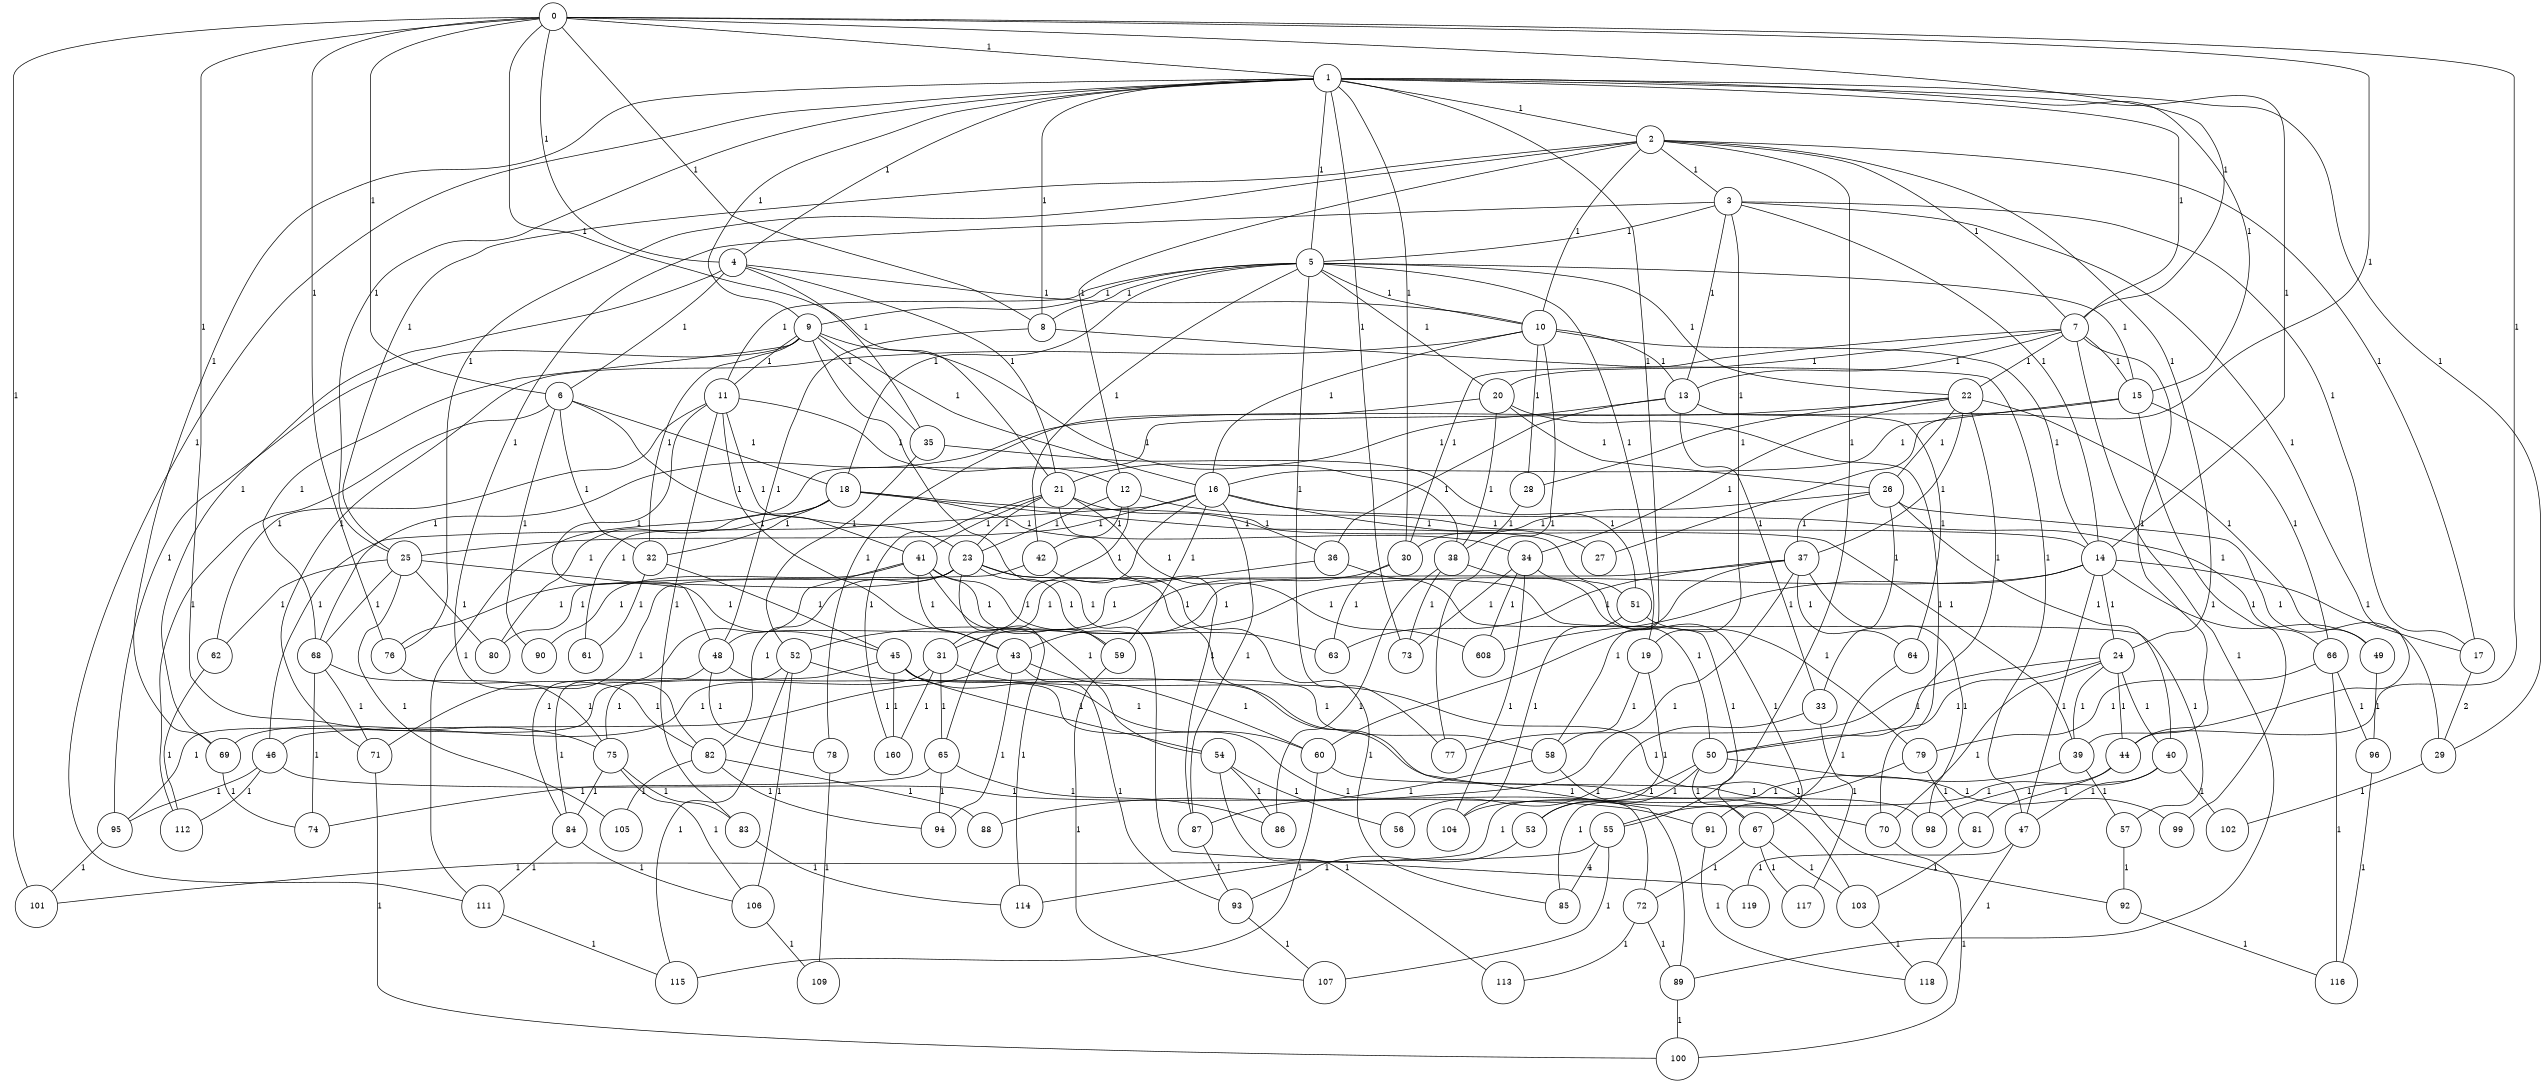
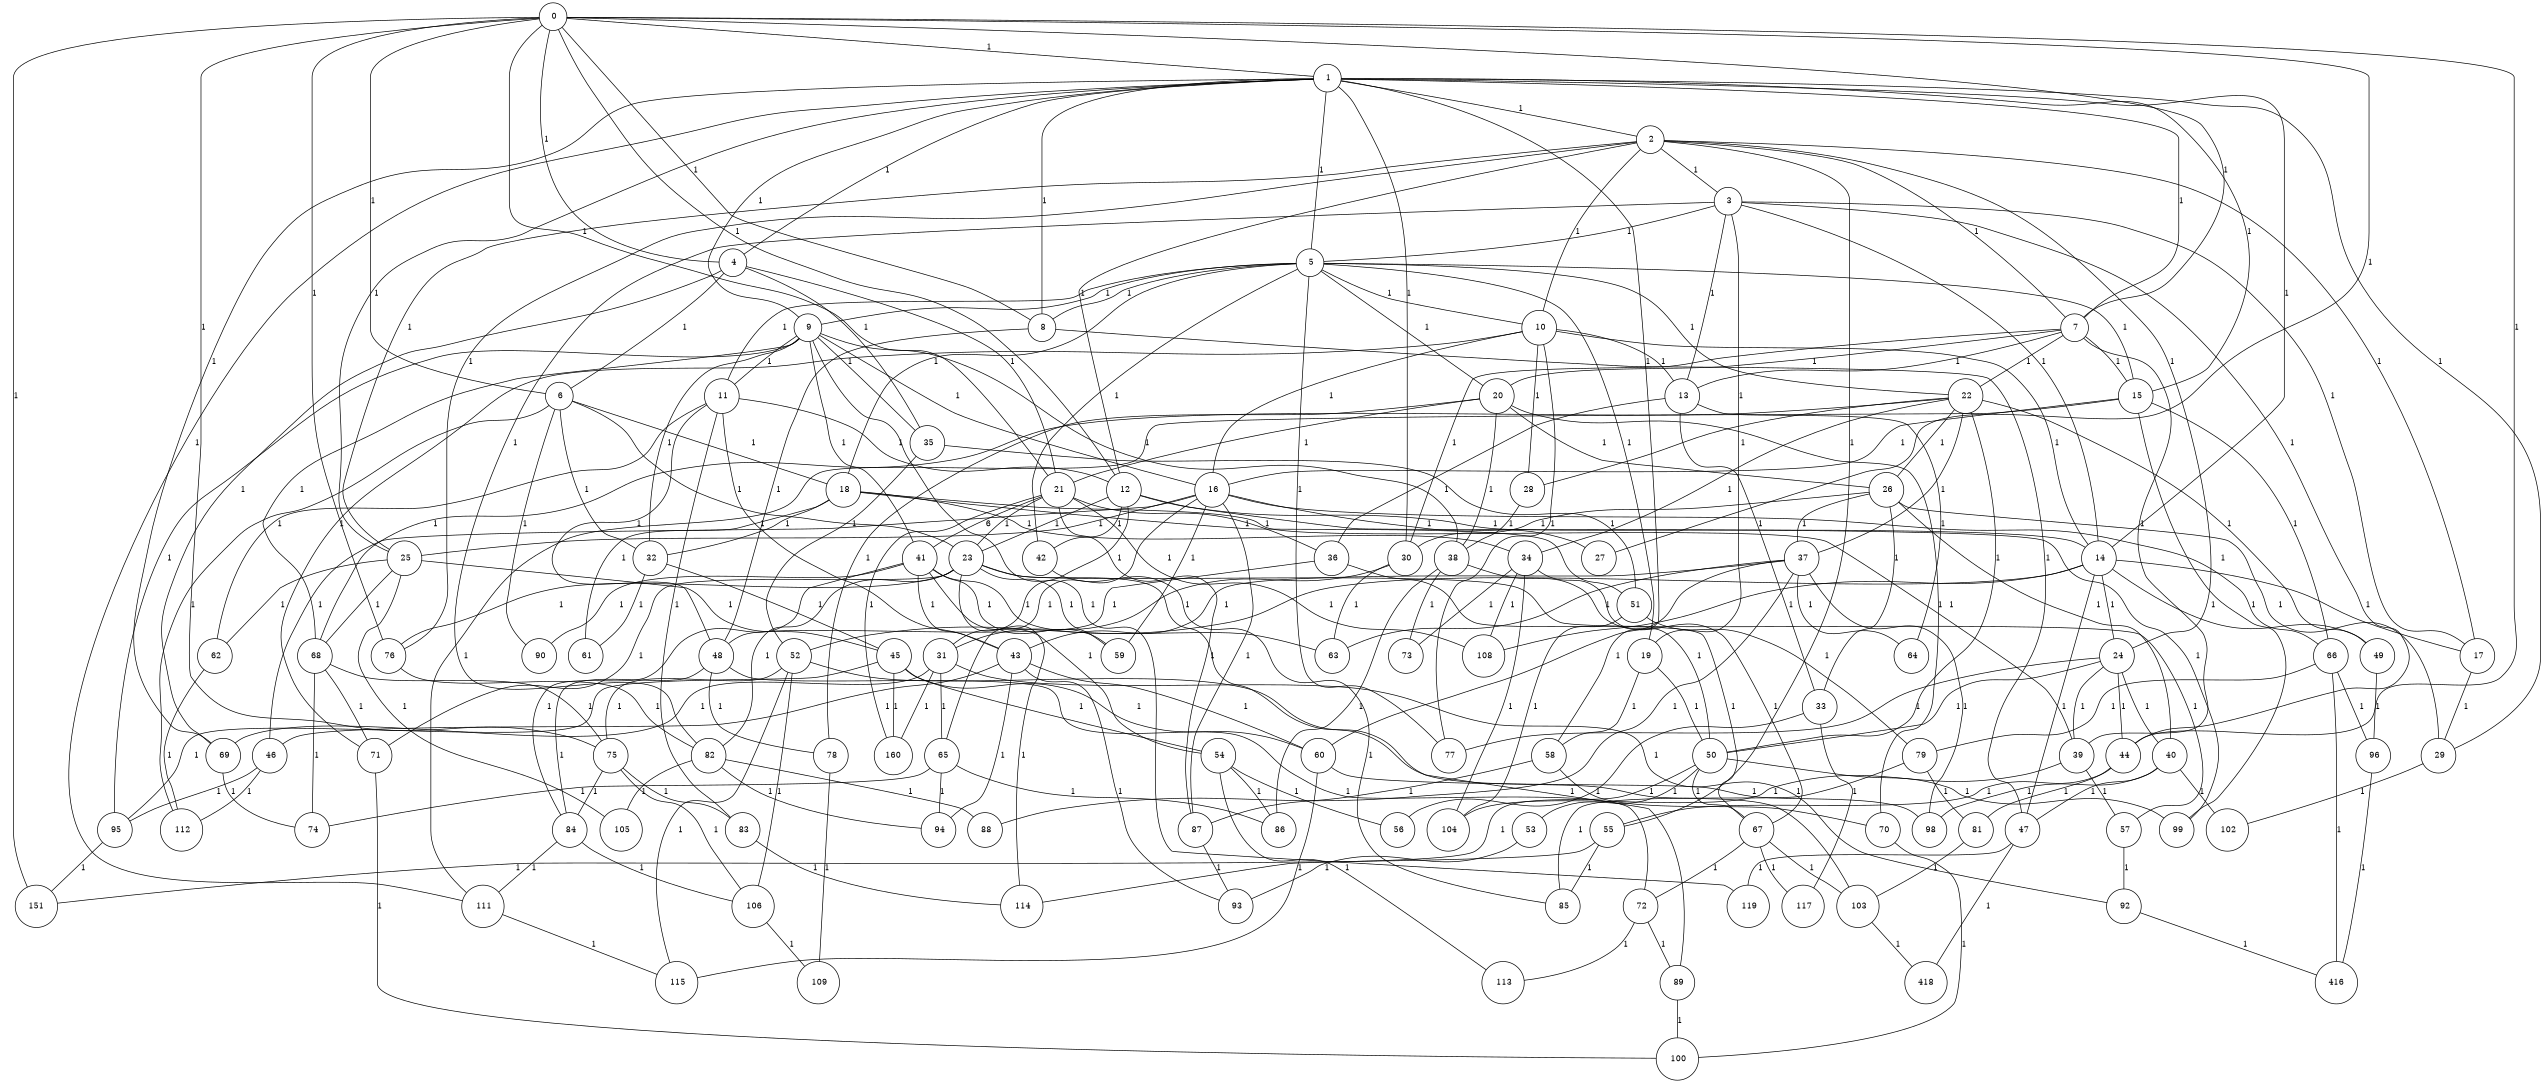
none -> (822, 273)
(1134, 302) -> none
(1363, 380) -> none
(1384, 441) -> (1275, 432)
(761, 507) -> (838, 456)
(988, 524) -> (988, 524)
none -> (2057, 551)
(493, 656) -> none
(1484, 656) -> (1484, 656)
(1247, 681) -> none
(2466, 707) -> (2466, 707)
(1986, 723) -> none
(1661, 771) -> (1684, 701)
(1709, 830) -> none
(2246, 865) -> none
(1590, 868) -> (1590, 868)
(36, 906) -> (36, 906)
(1325, 983) -> none
(1926, 983) -> (1926, 983)
(2336, 983) -> (2336, 983)
